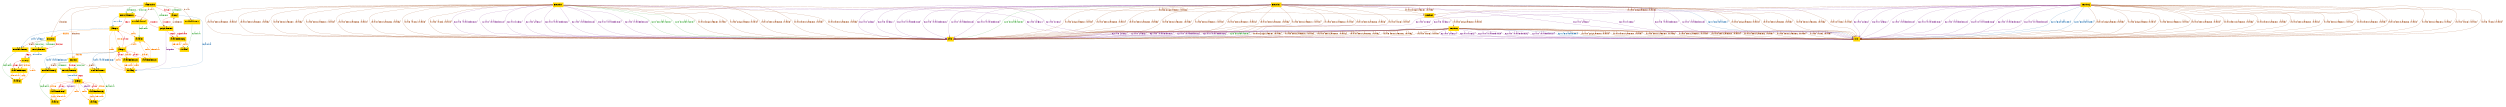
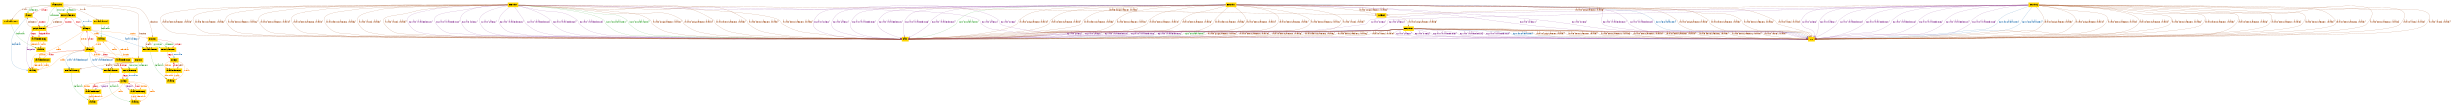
none -> (53, 20)
